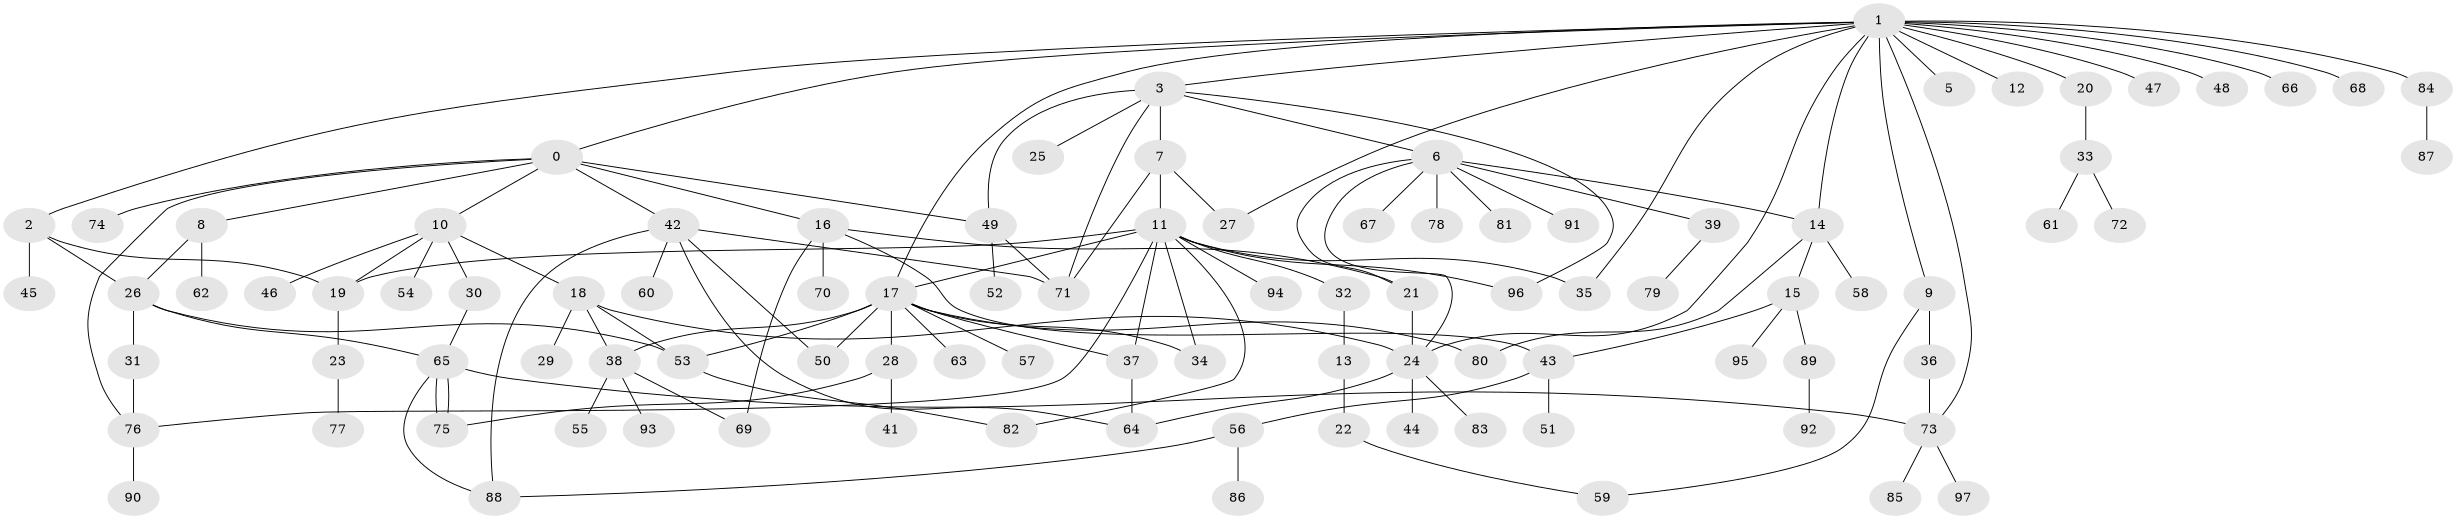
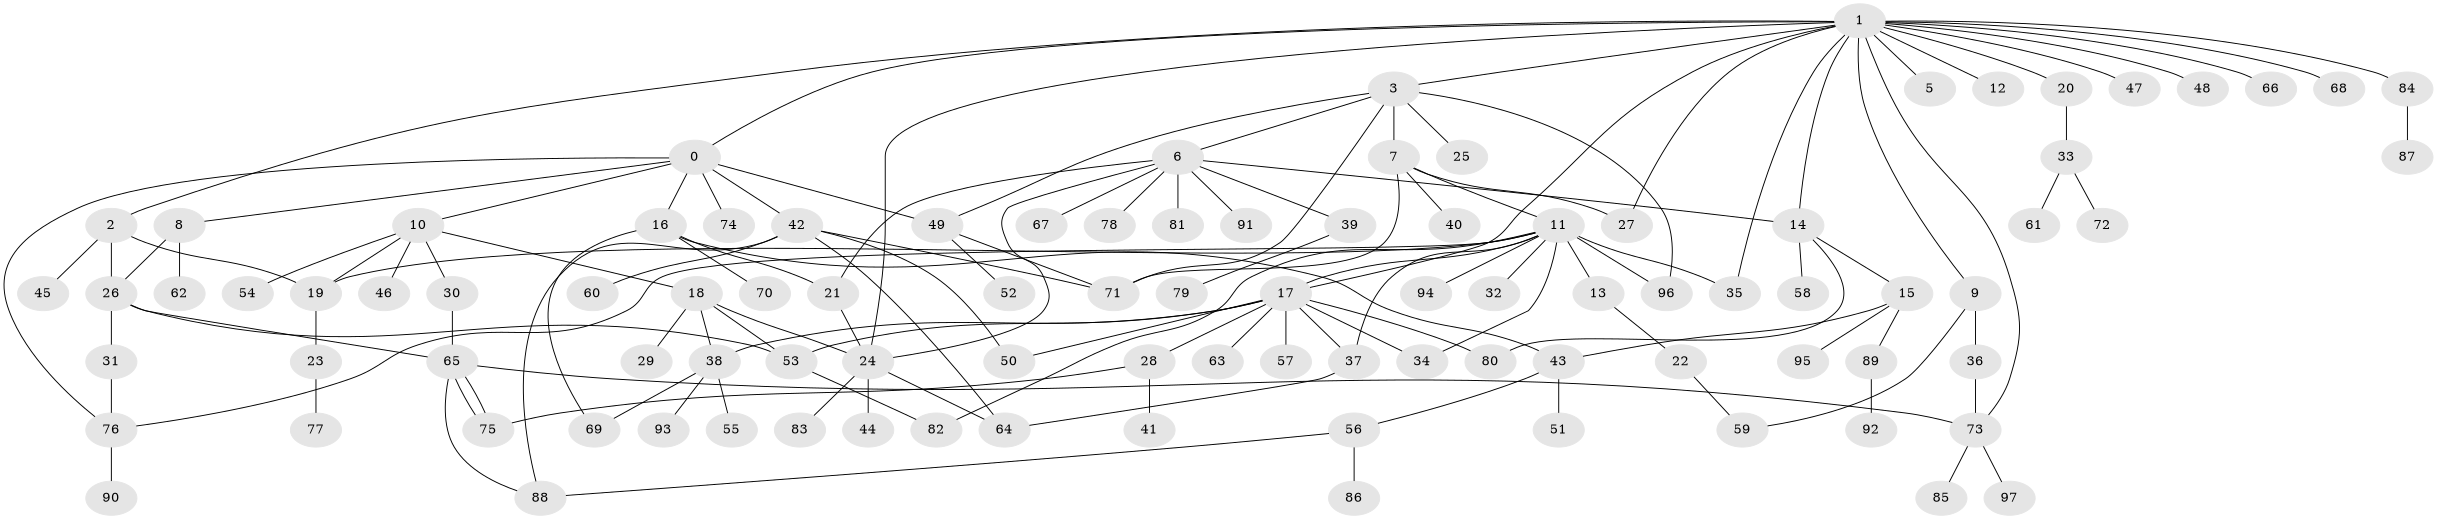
none -> (1455, 225)
(1344, 320) -> (1578, 259)
